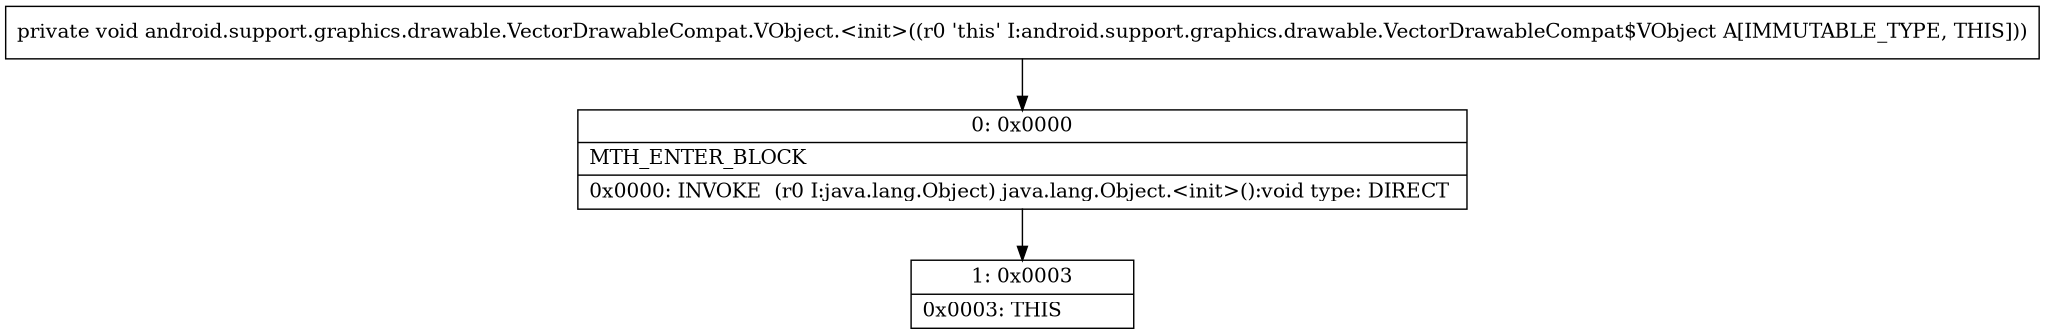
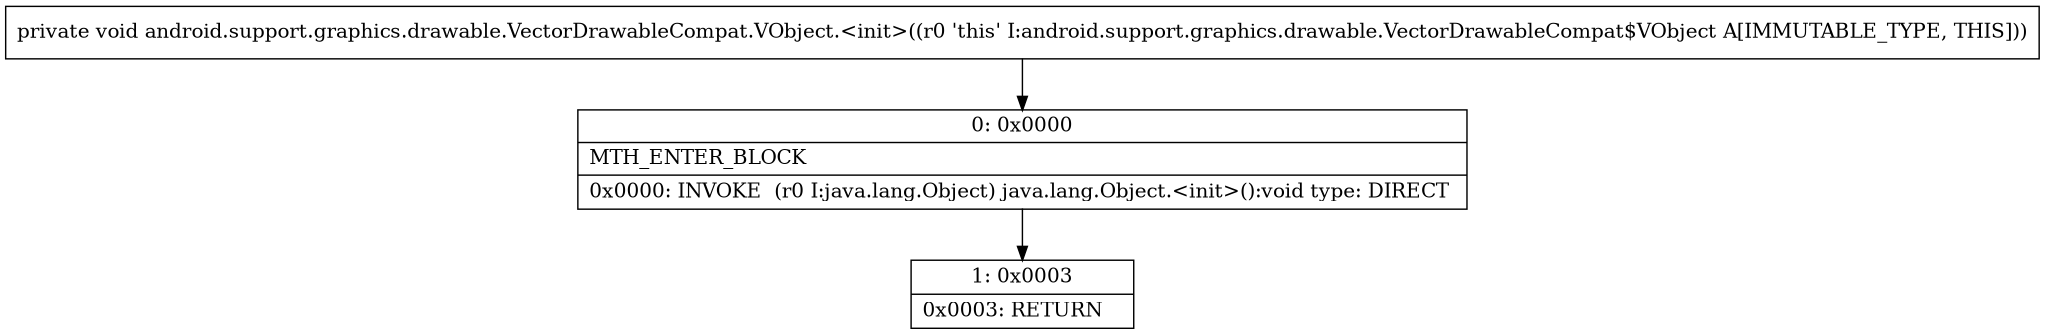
(1002, 311) -> (1022, 311)
